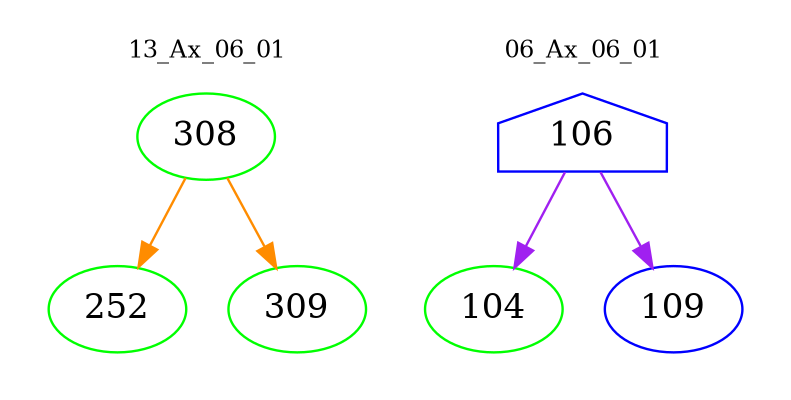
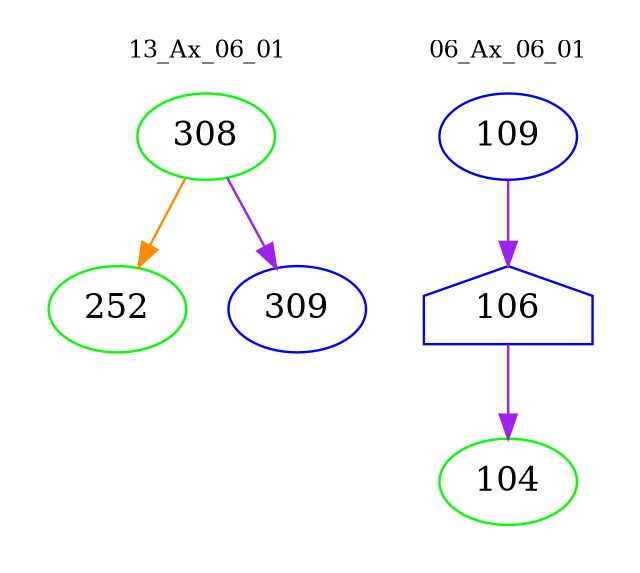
(621, 209) -> (508, 211)
(246, 212) -> (246, 212)
(297, 309) -> (297, 309)
